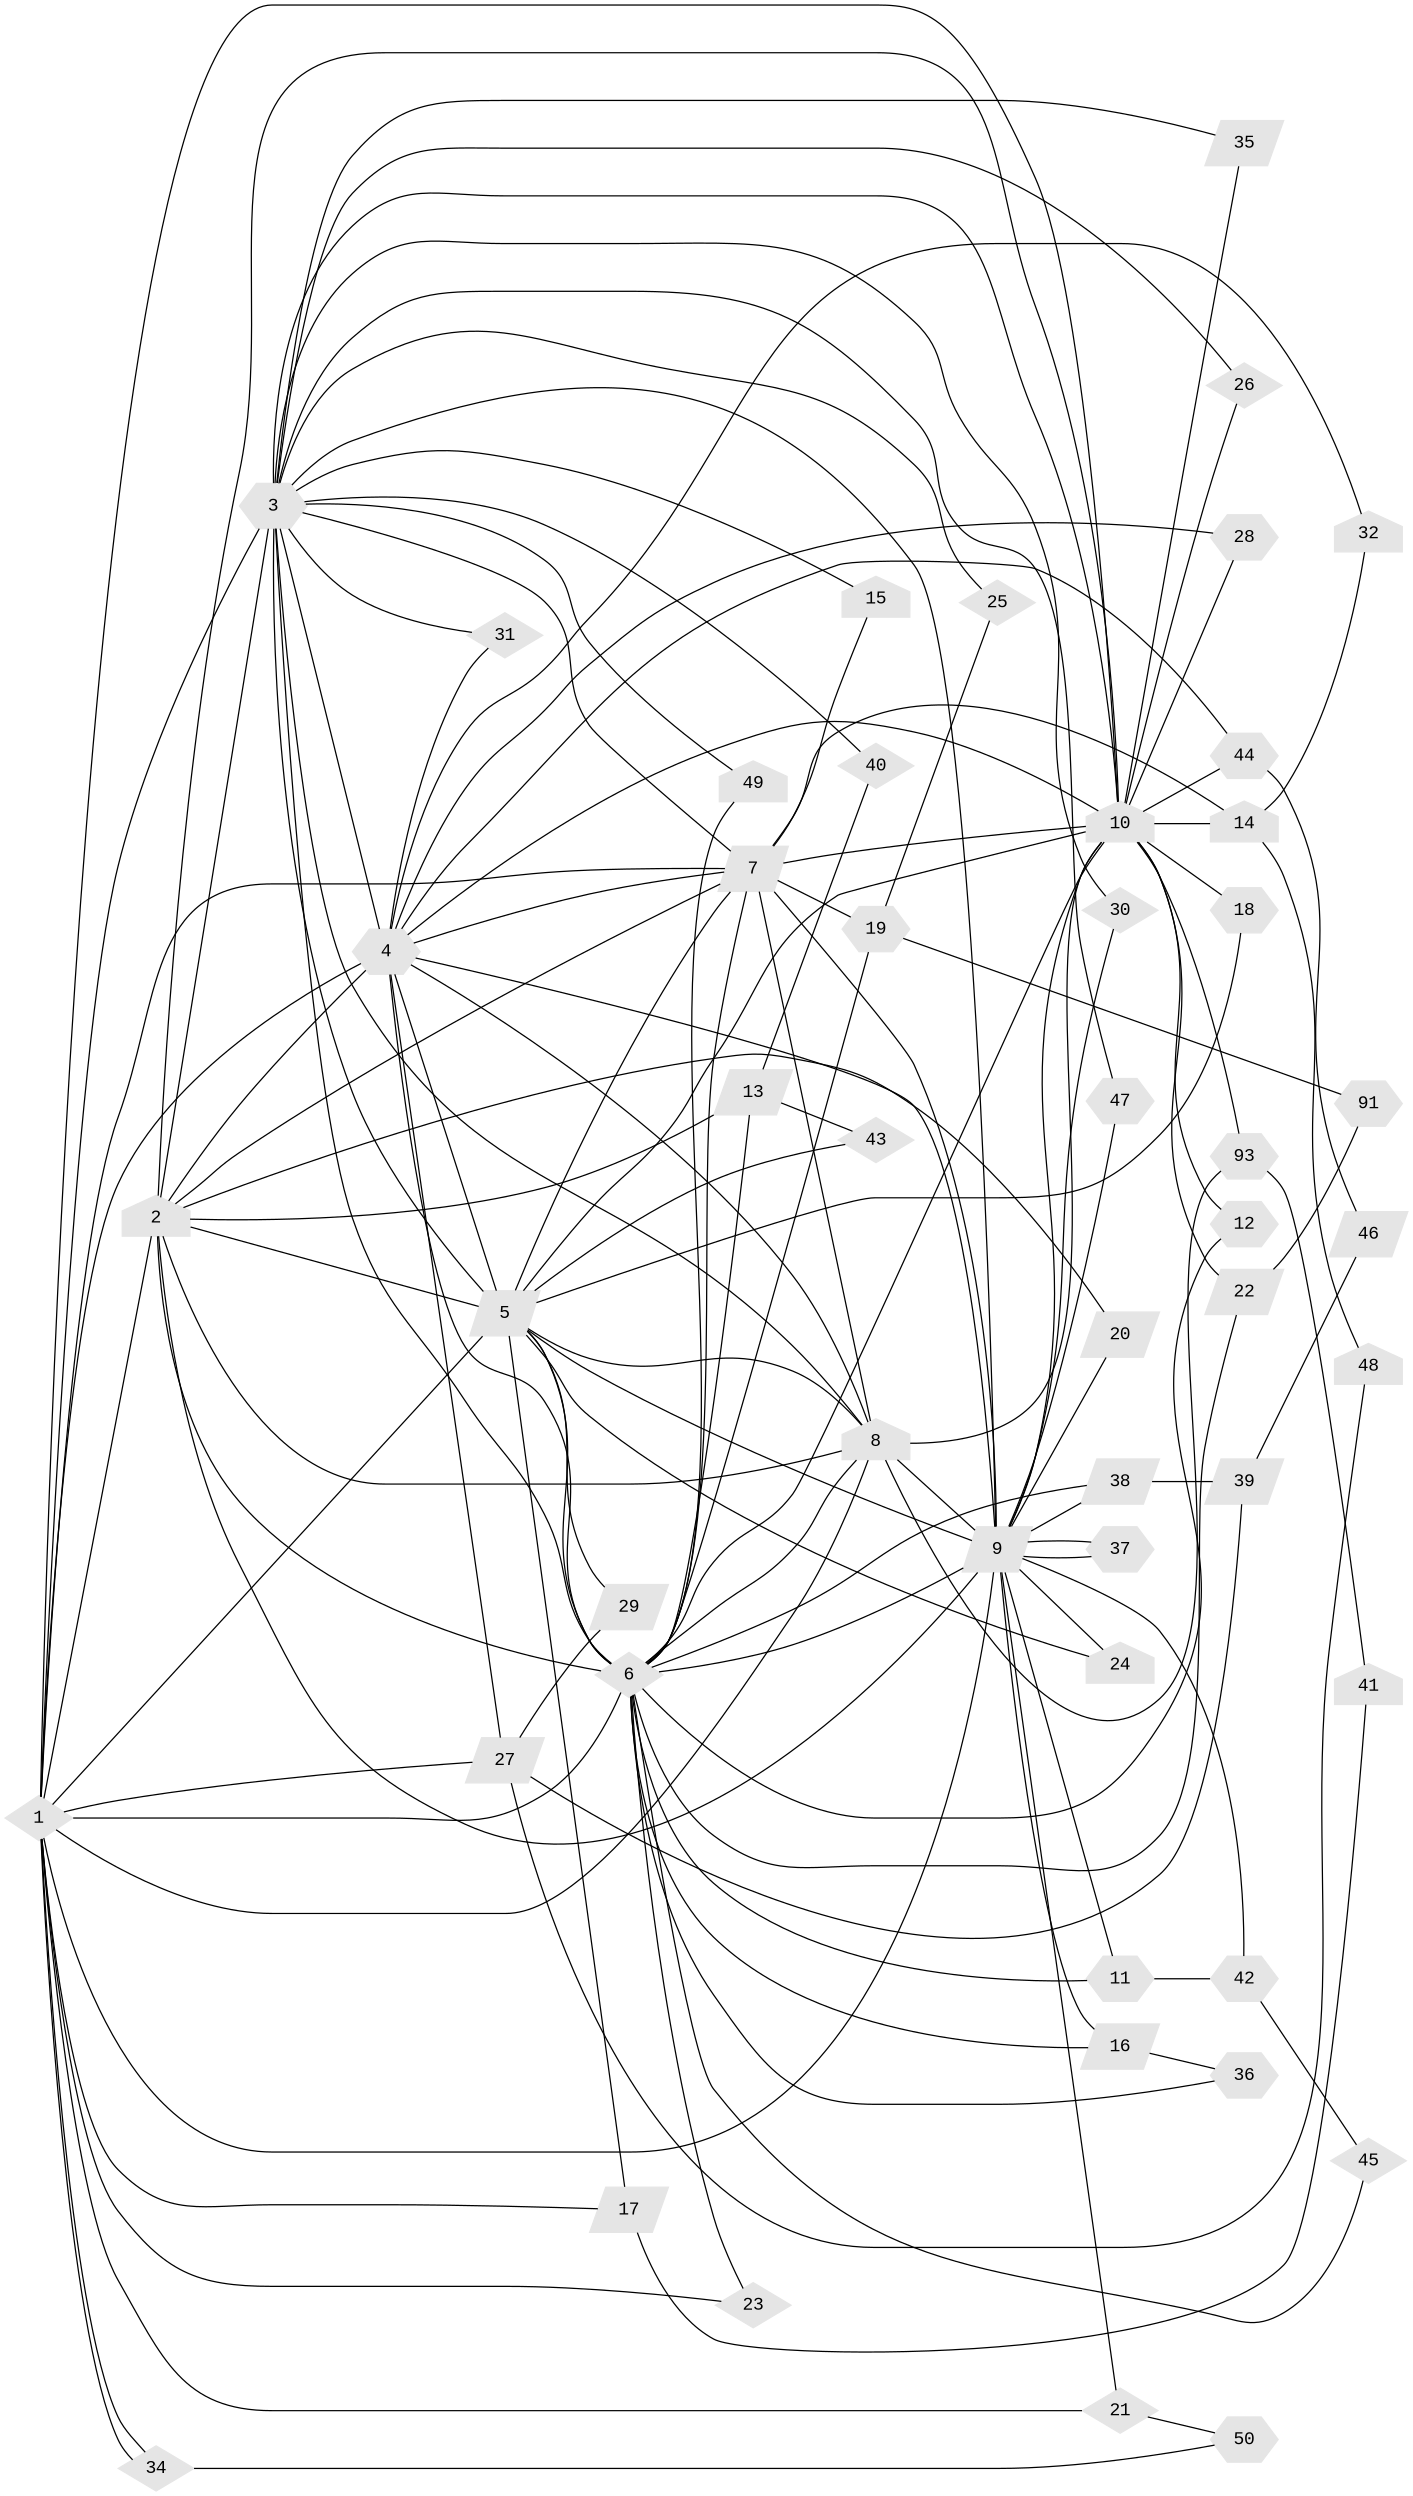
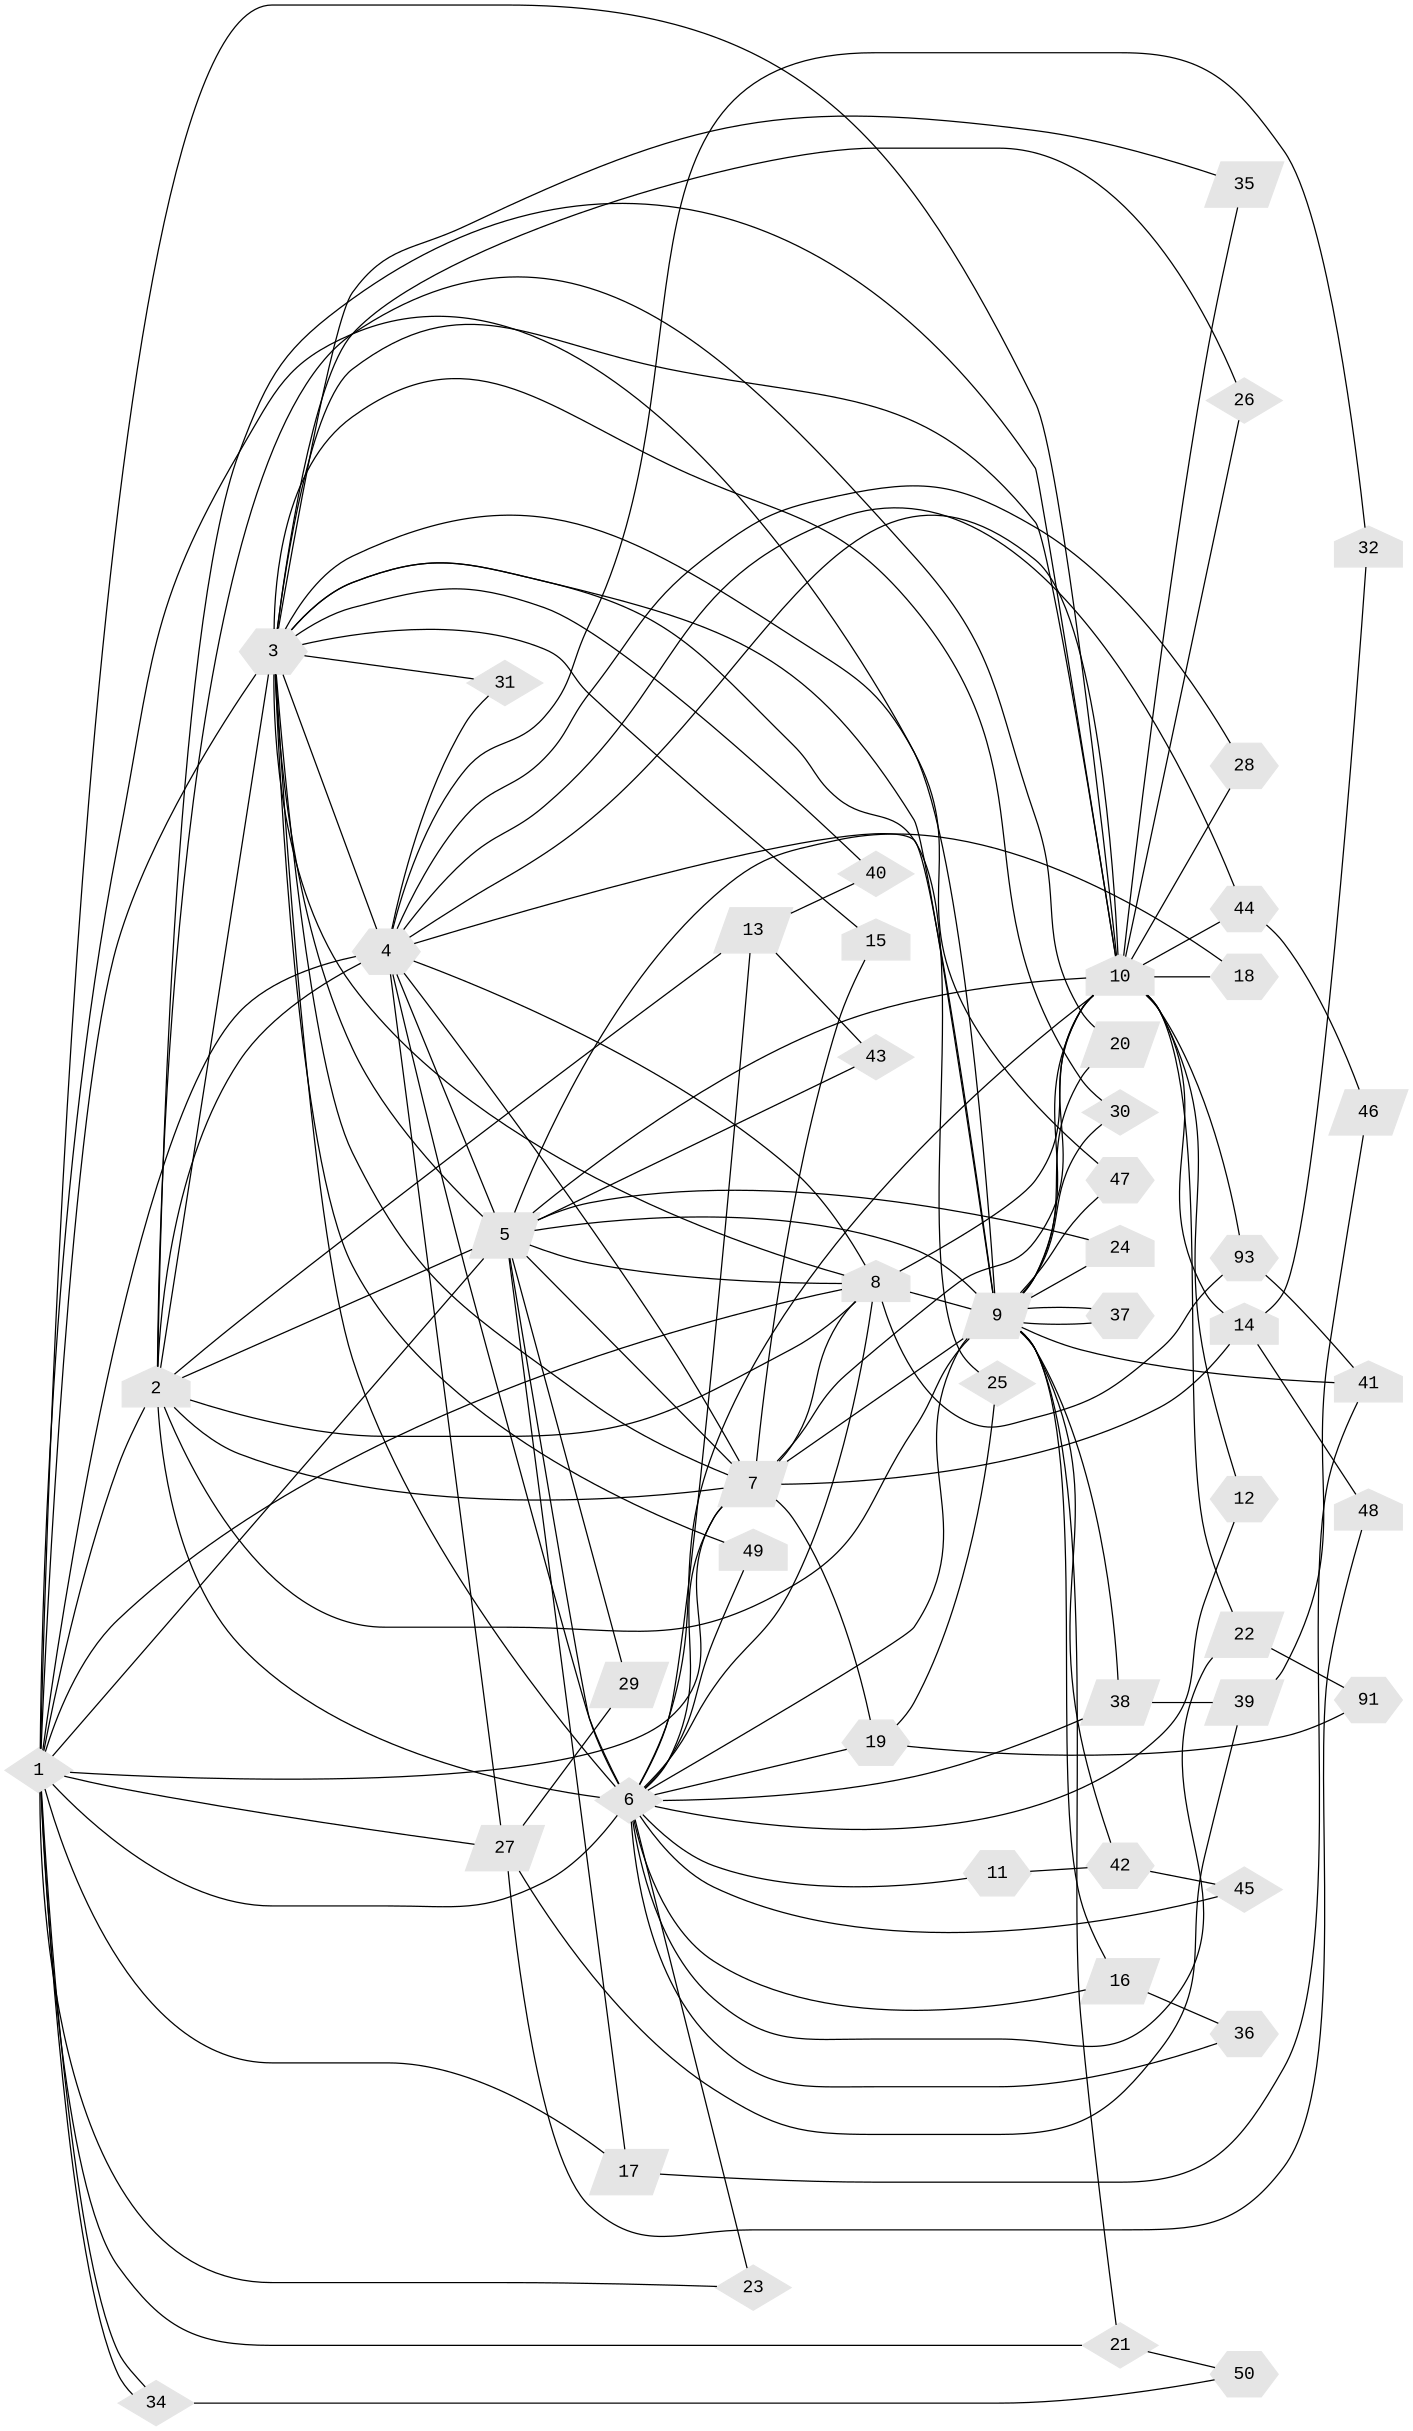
(1059, 1764) -> (1175, 1368)
